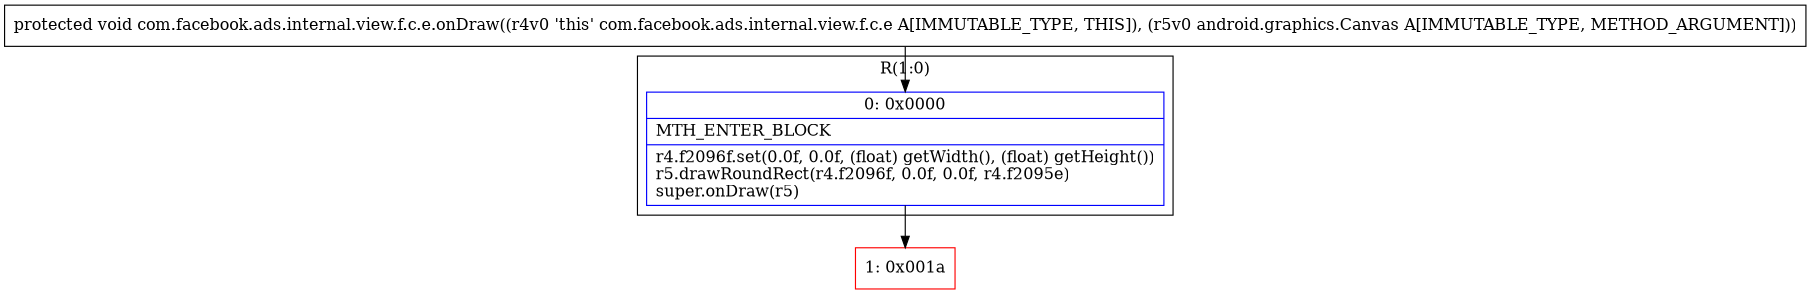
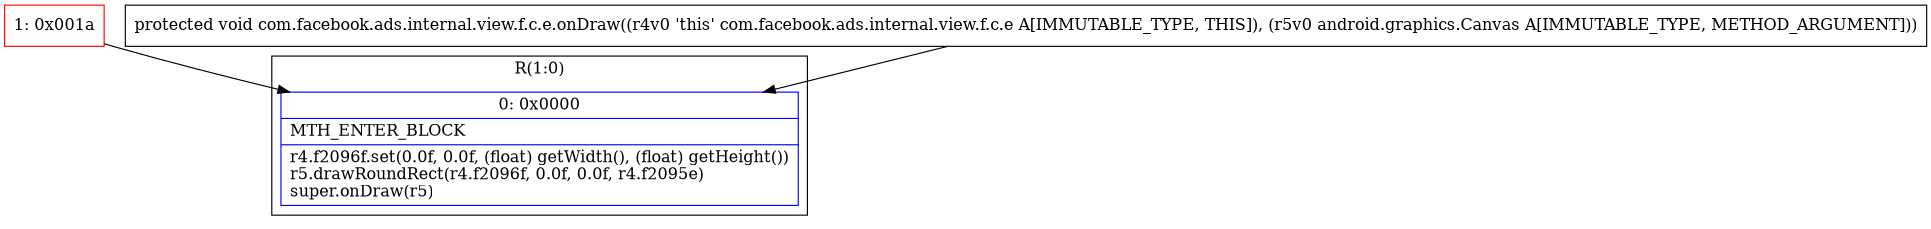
(905, 222) -> (191, 68)
